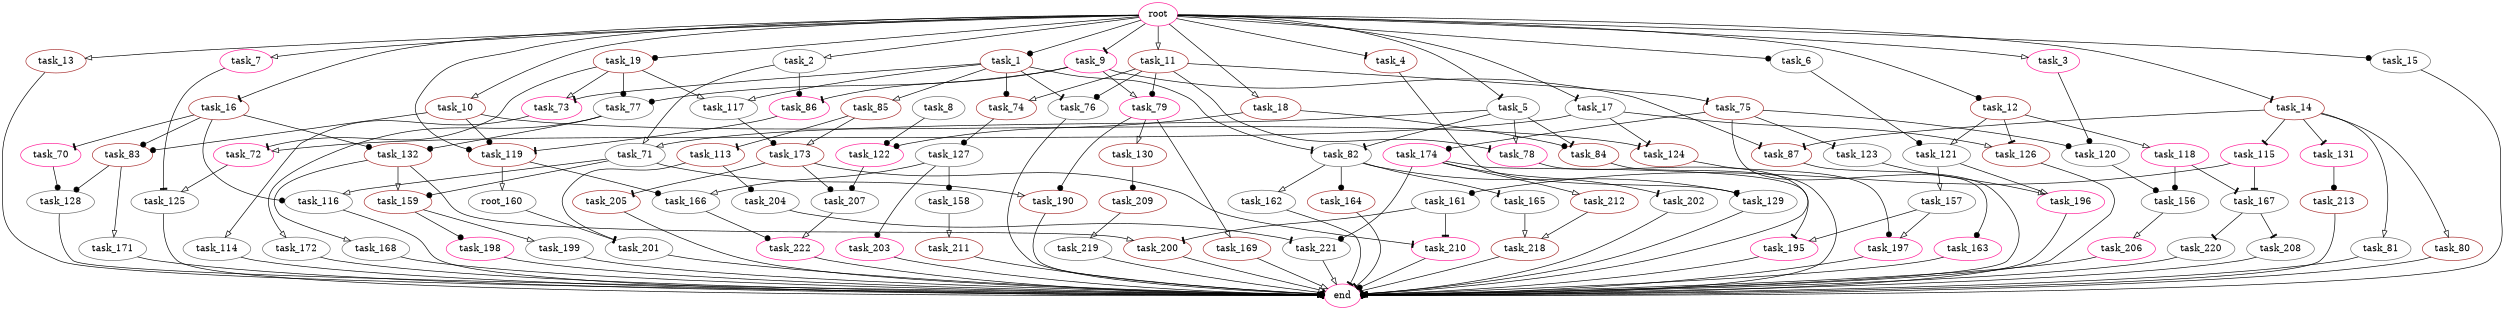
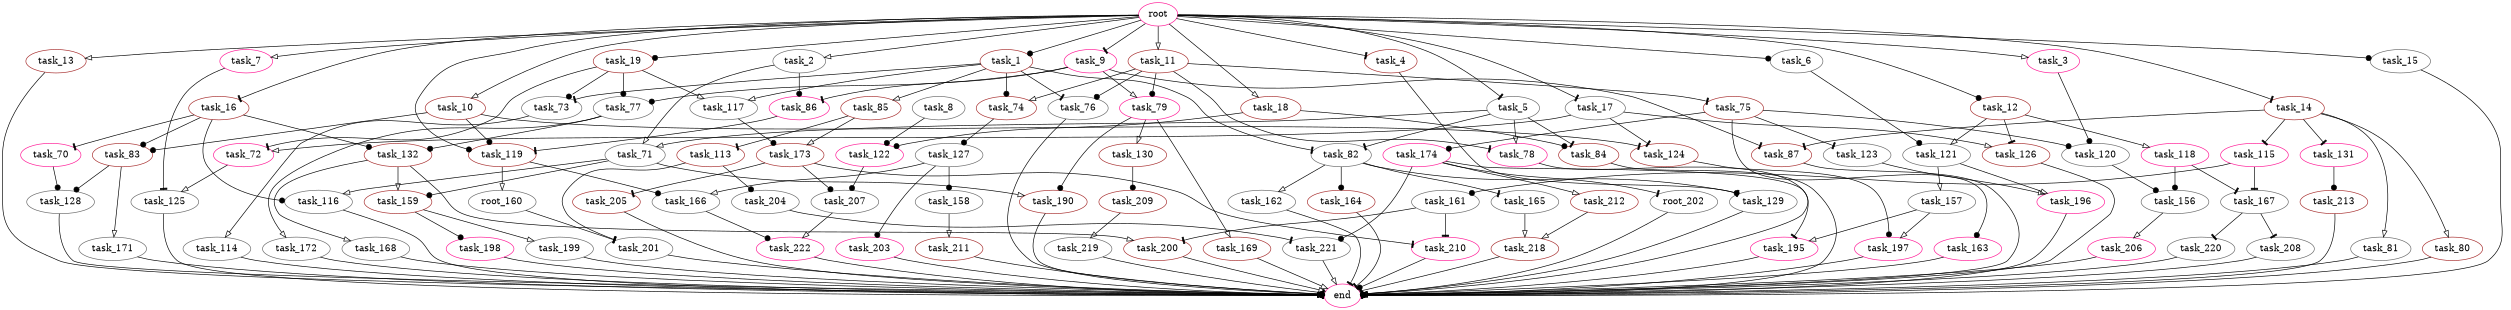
(590, 83) -> (590, 83)
(552, 108) -> (552, 108)
(1684, 202) -> (1684, 202)
